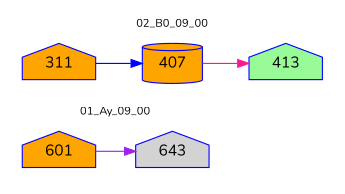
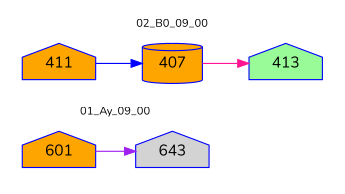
(59, 63) -> (59, 63)
